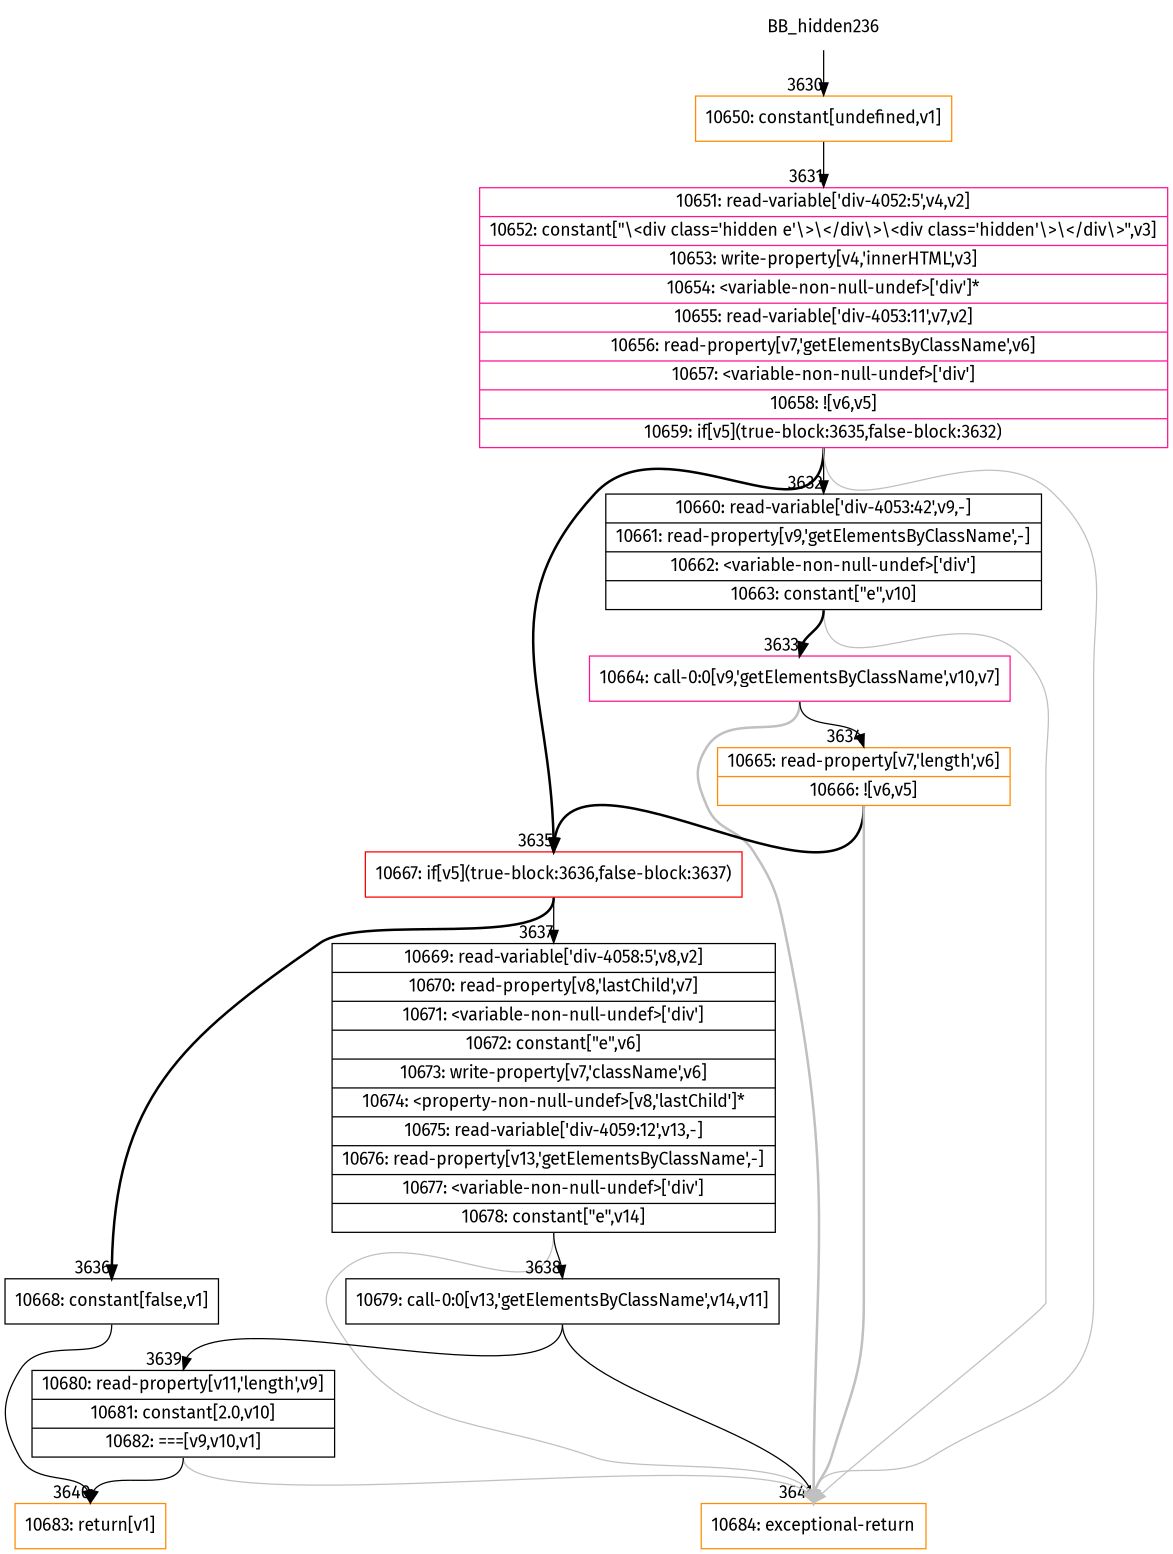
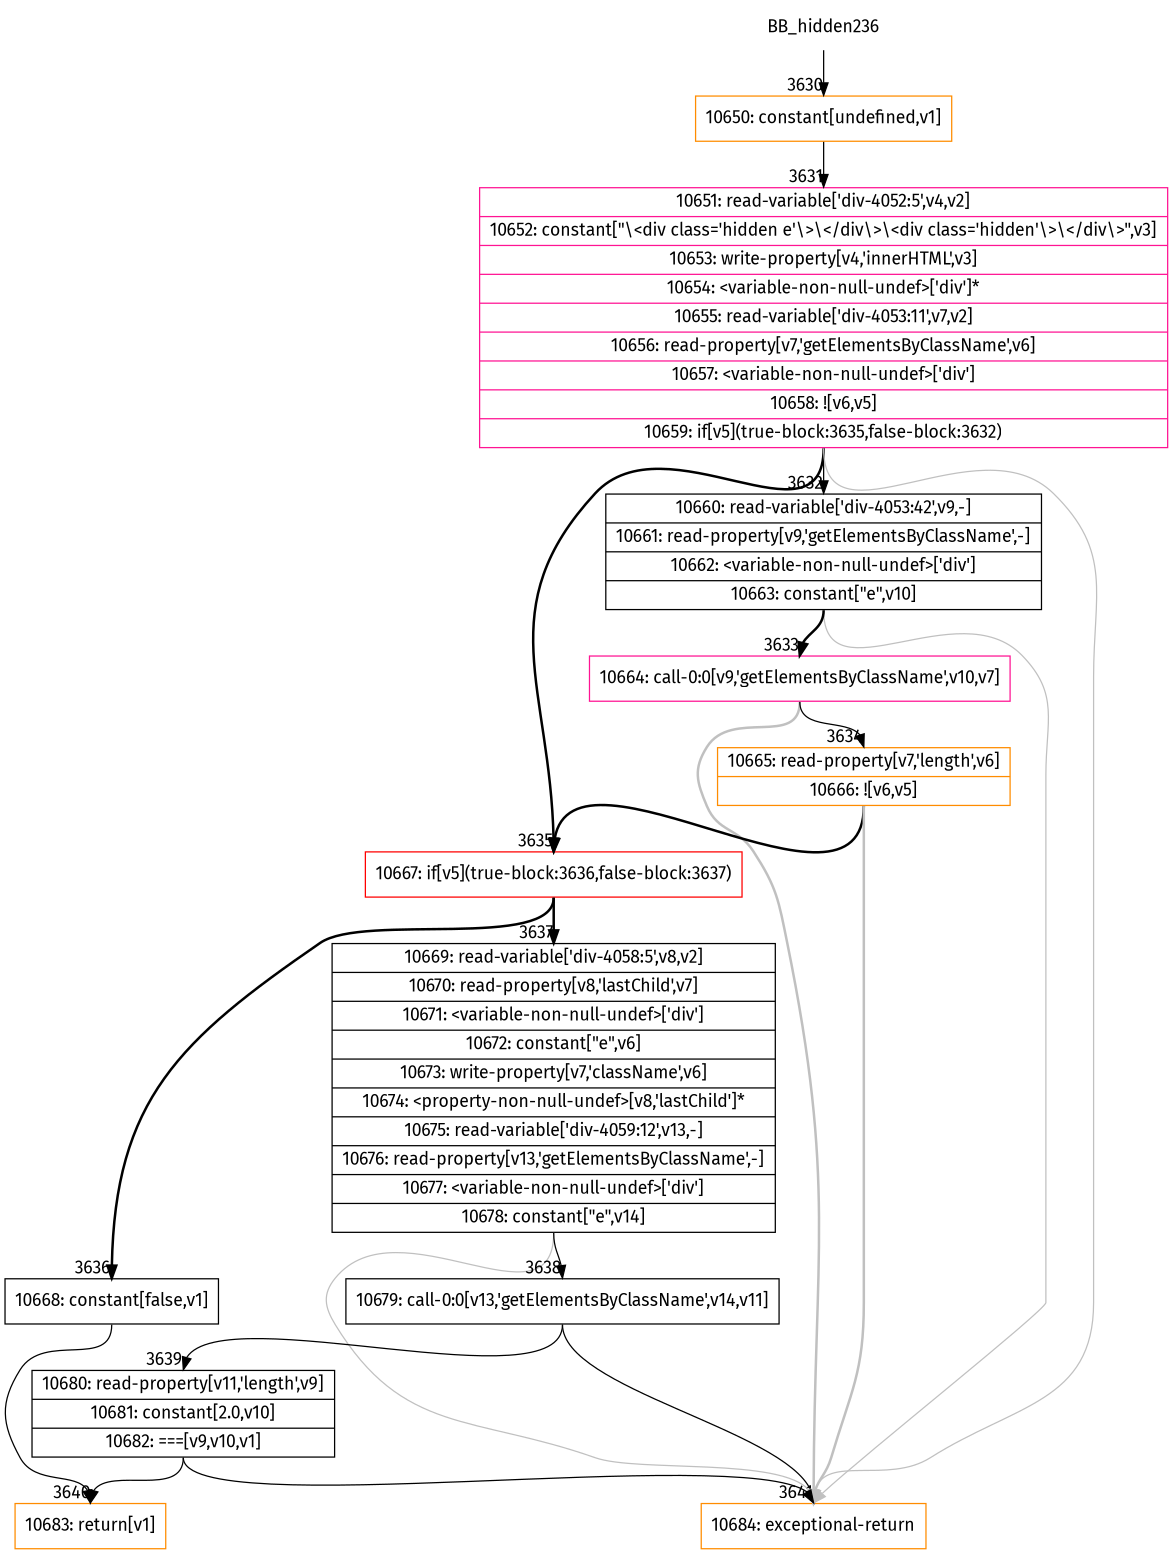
(554, 915) -> (554, 915)
(493, 1481) -> (493, 1481)
